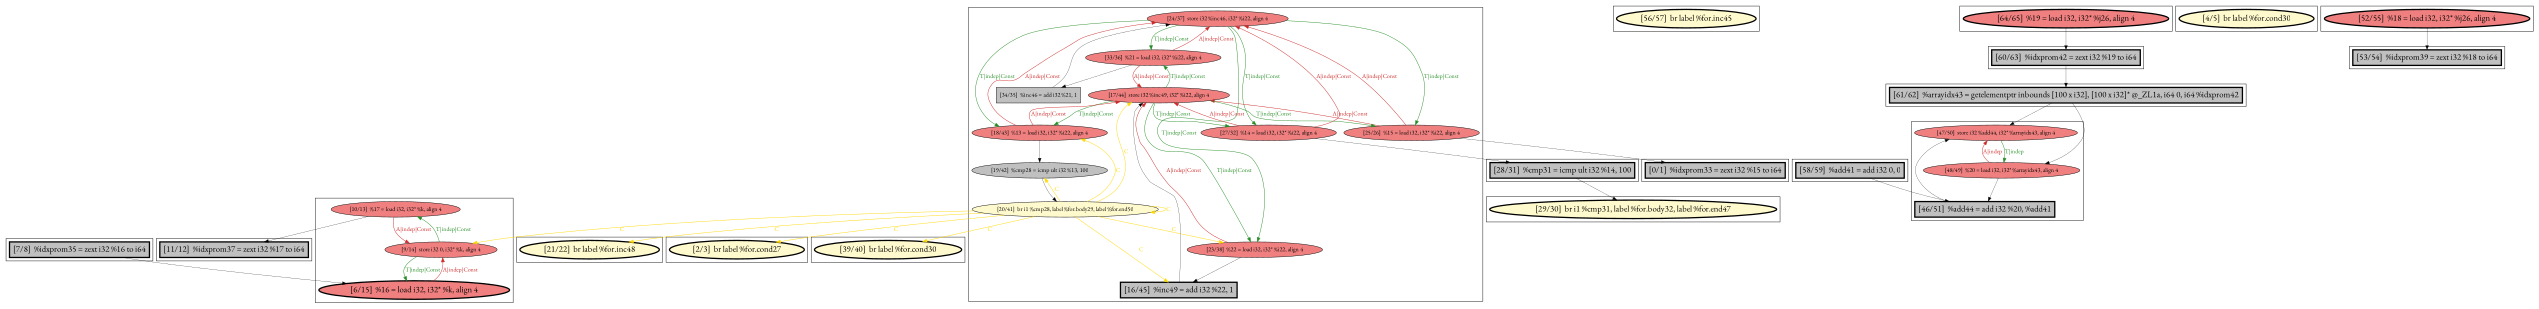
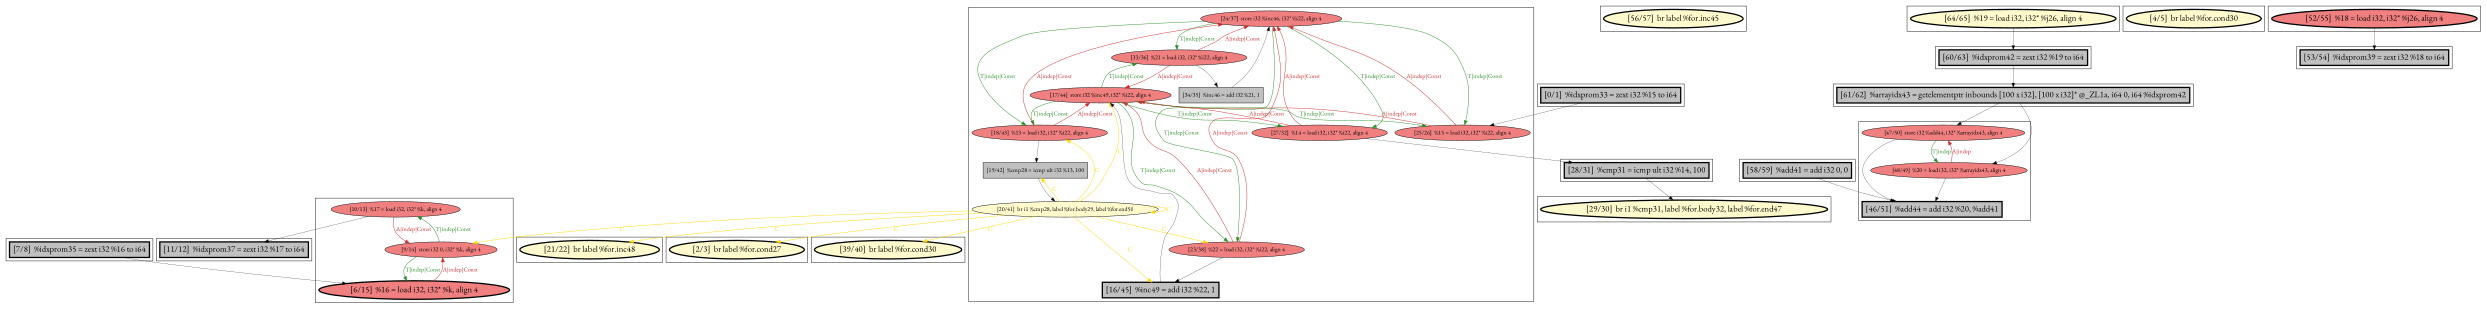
(2066, 19) -> (2013, 19)
none -> (1210, 125)
(1561, 149) -> (1537, 114)
(1040, 170) -> (1035, 170)
(1915, 172) -> (1863, 167)
